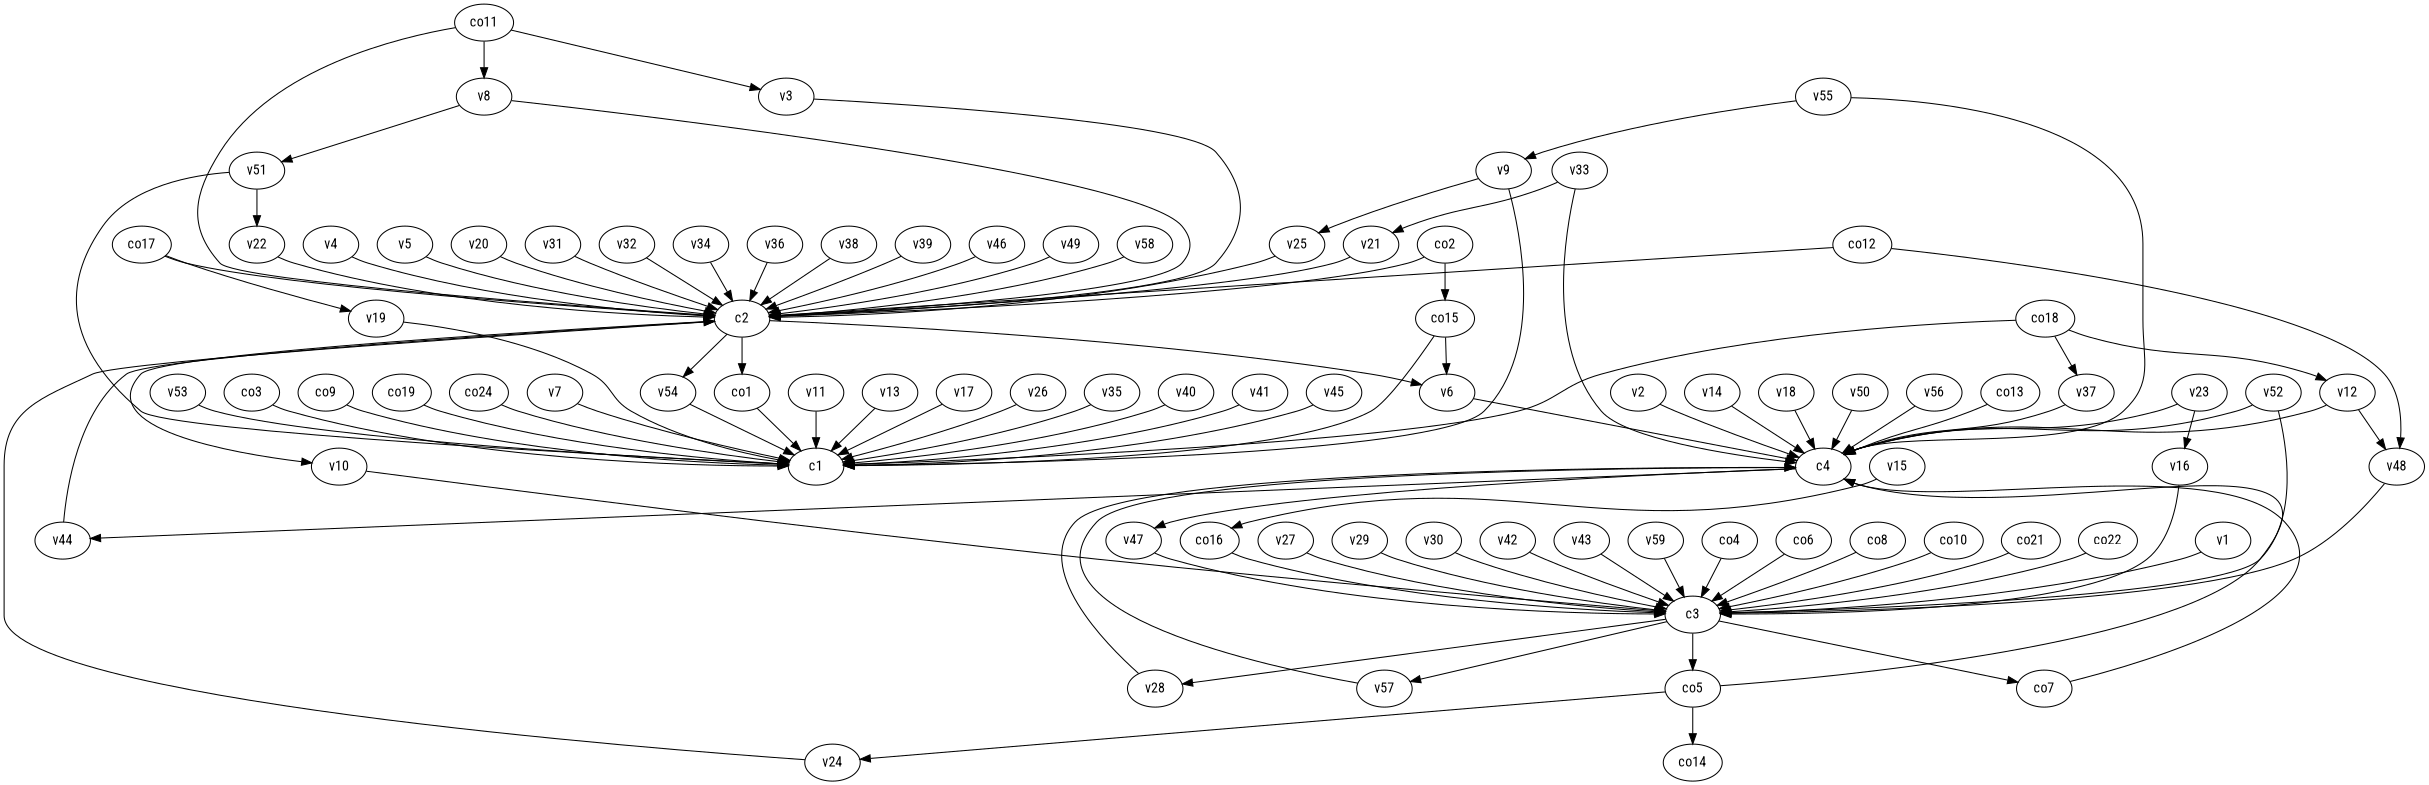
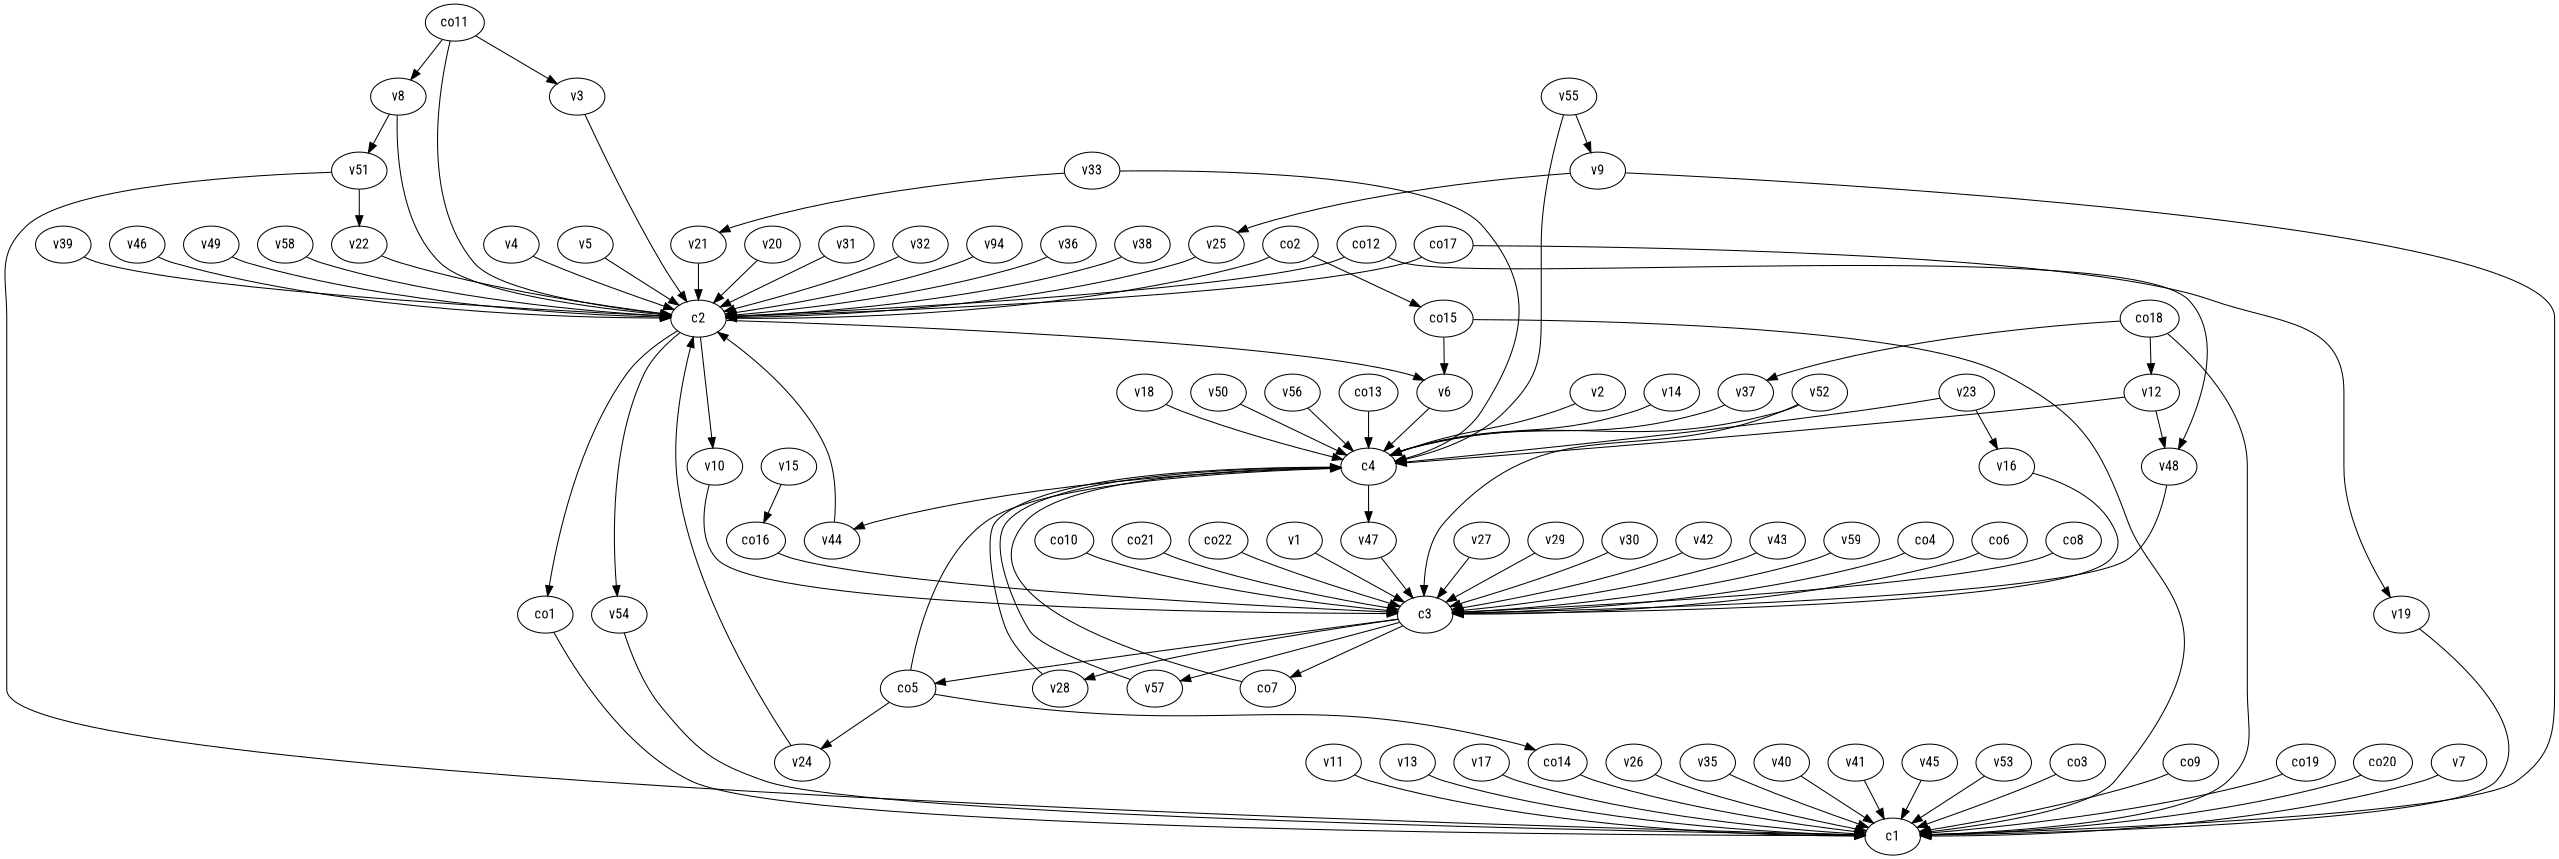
(701, 245) -> (994, 245)
(479, 393) -> (2383, 763)
none -> (1716, 810)
